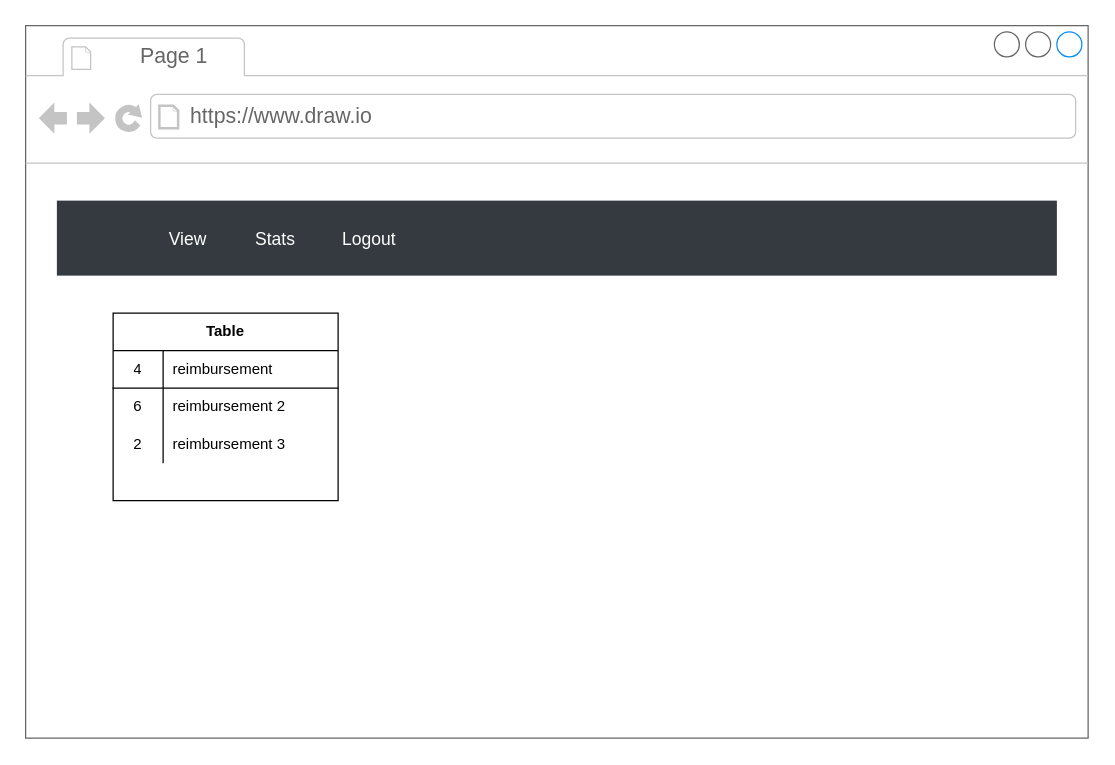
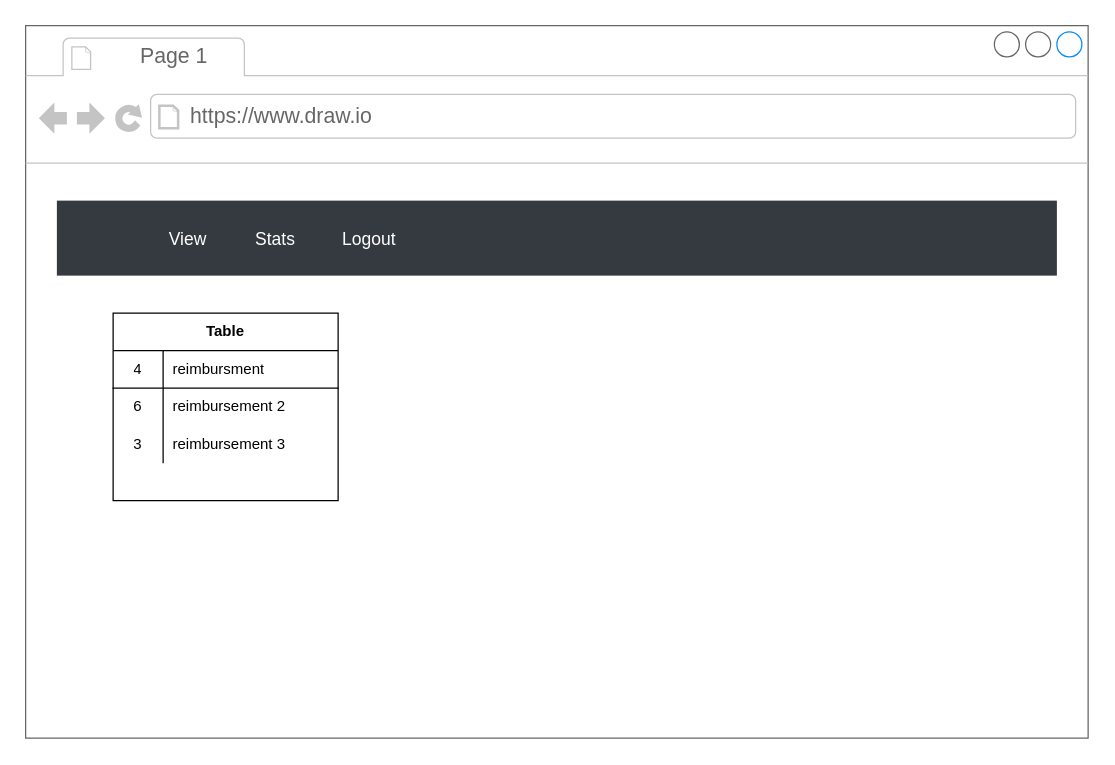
(226, 369) -> (222, 369)
(138, 444) -> (138, 444)
